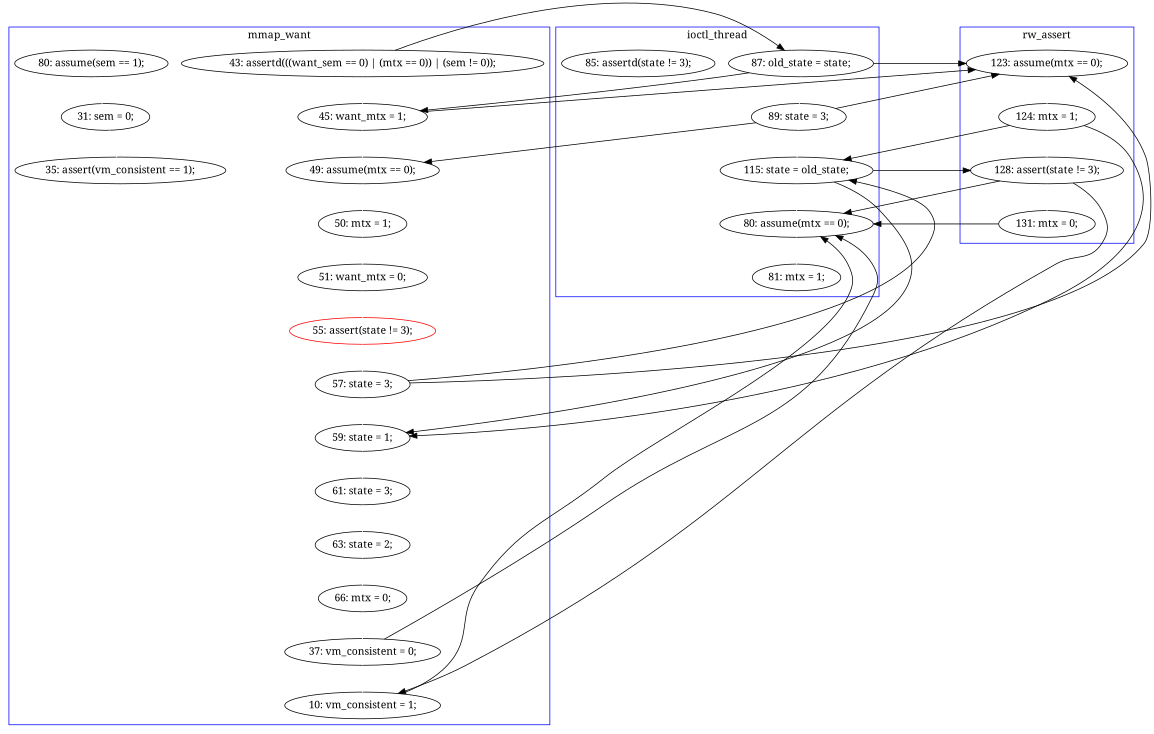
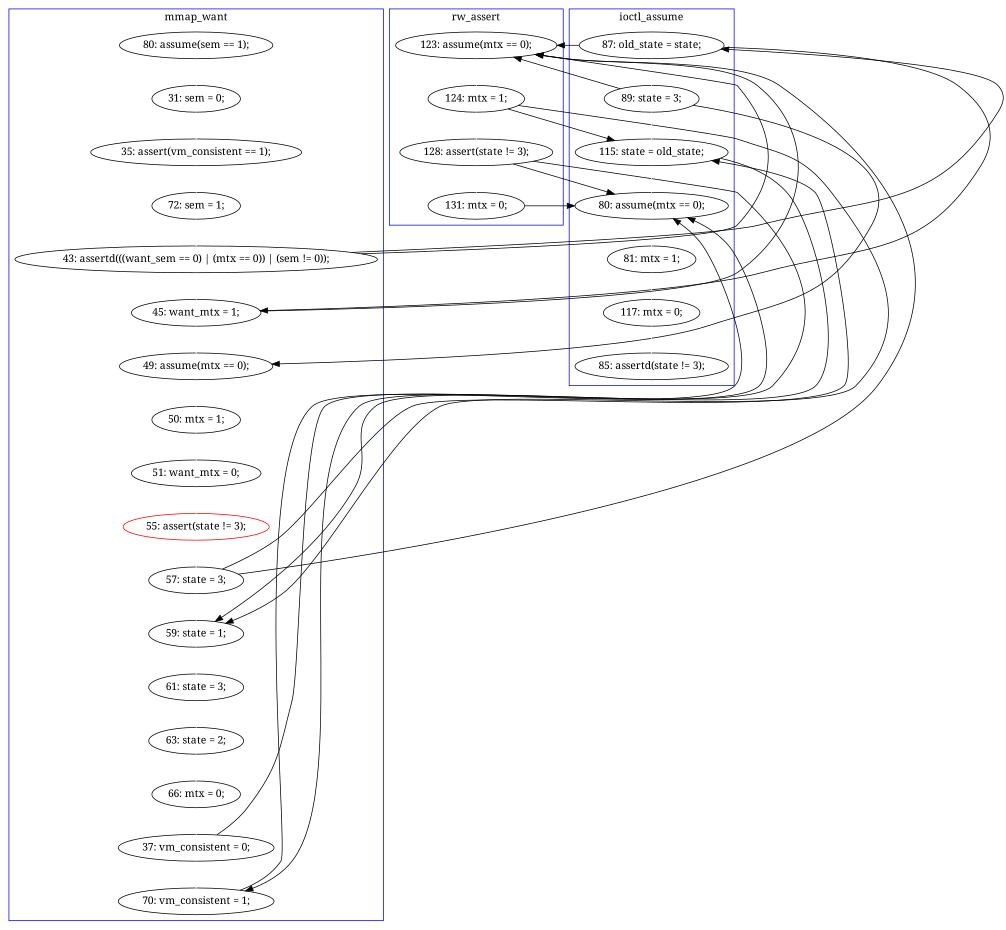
(717, 36) -> (652, 17)
(918, 170) -> none
none -> (196, 206)
none -> (741, 221)
none -> (652, 313)
(363, 705) -> (196, 901)
